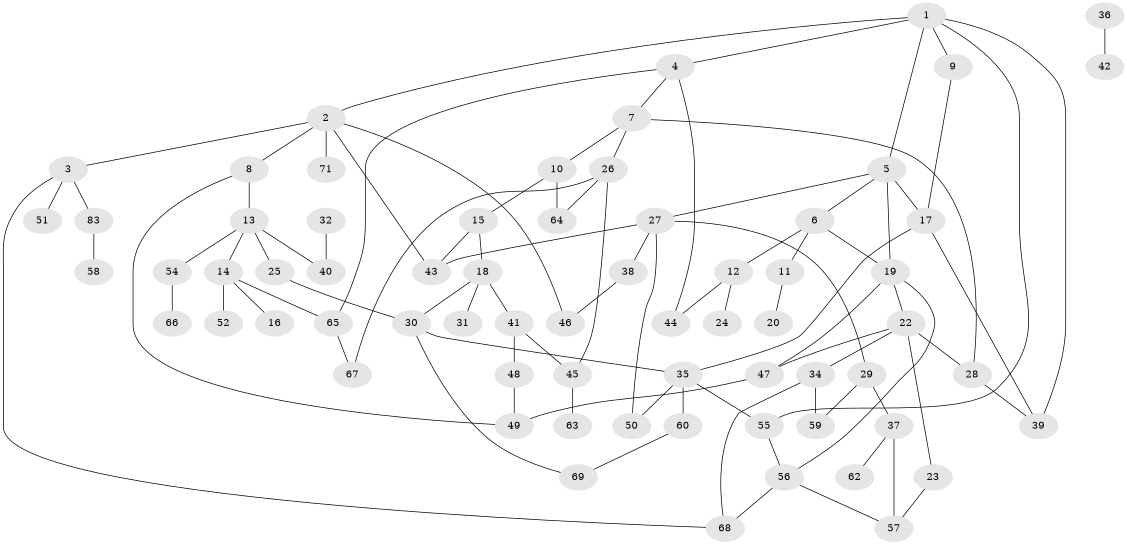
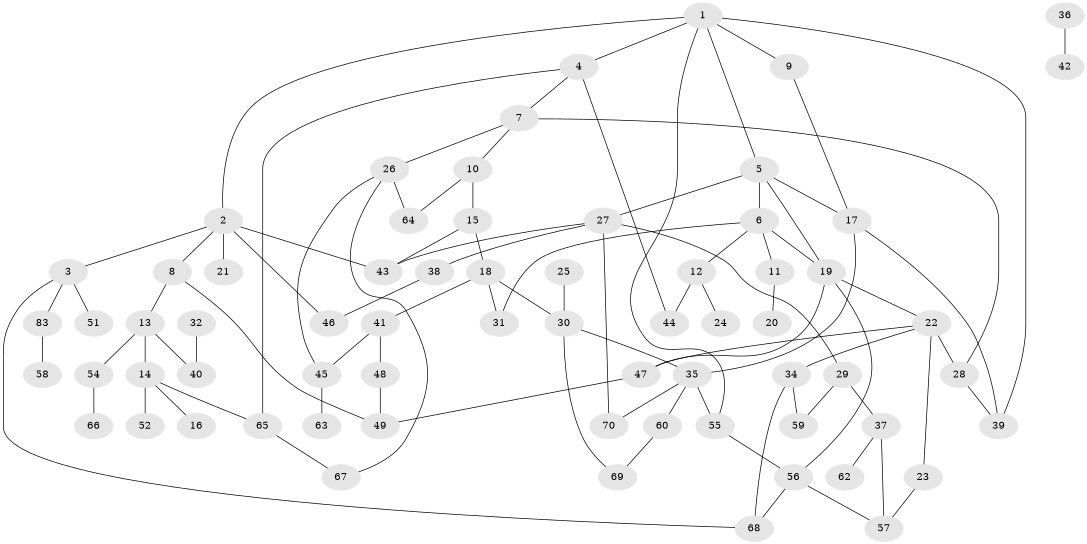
(326, 170) -> (224, 272)
none -> (613, 237)
(262, 247) -> none
(632, 426) -> (609, 426)
